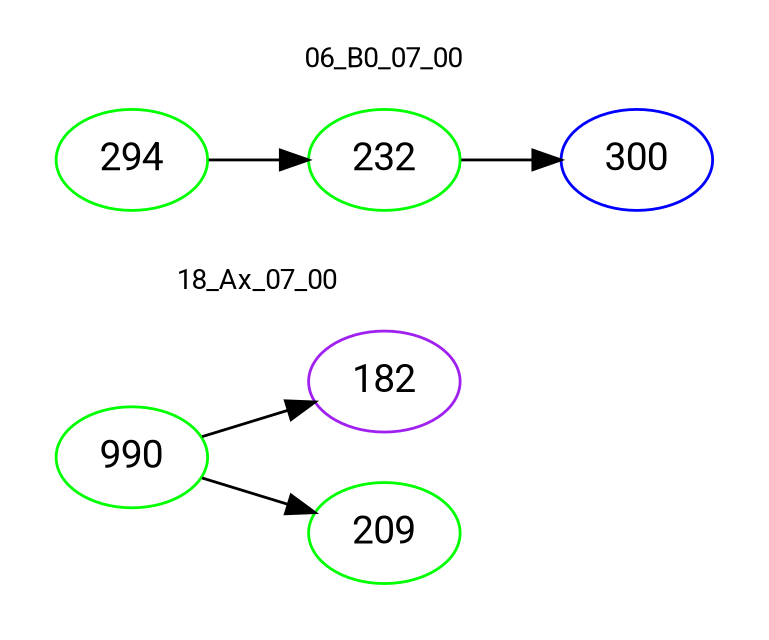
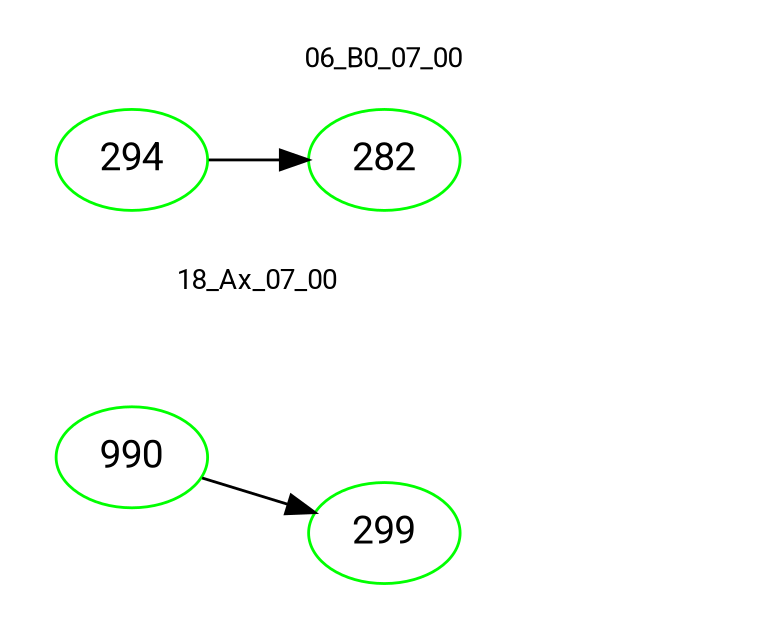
(384, 160) -> (384, 160)
(637, 160) -> none
(384, 382) -> none
(384, 533) -> (384, 533)
